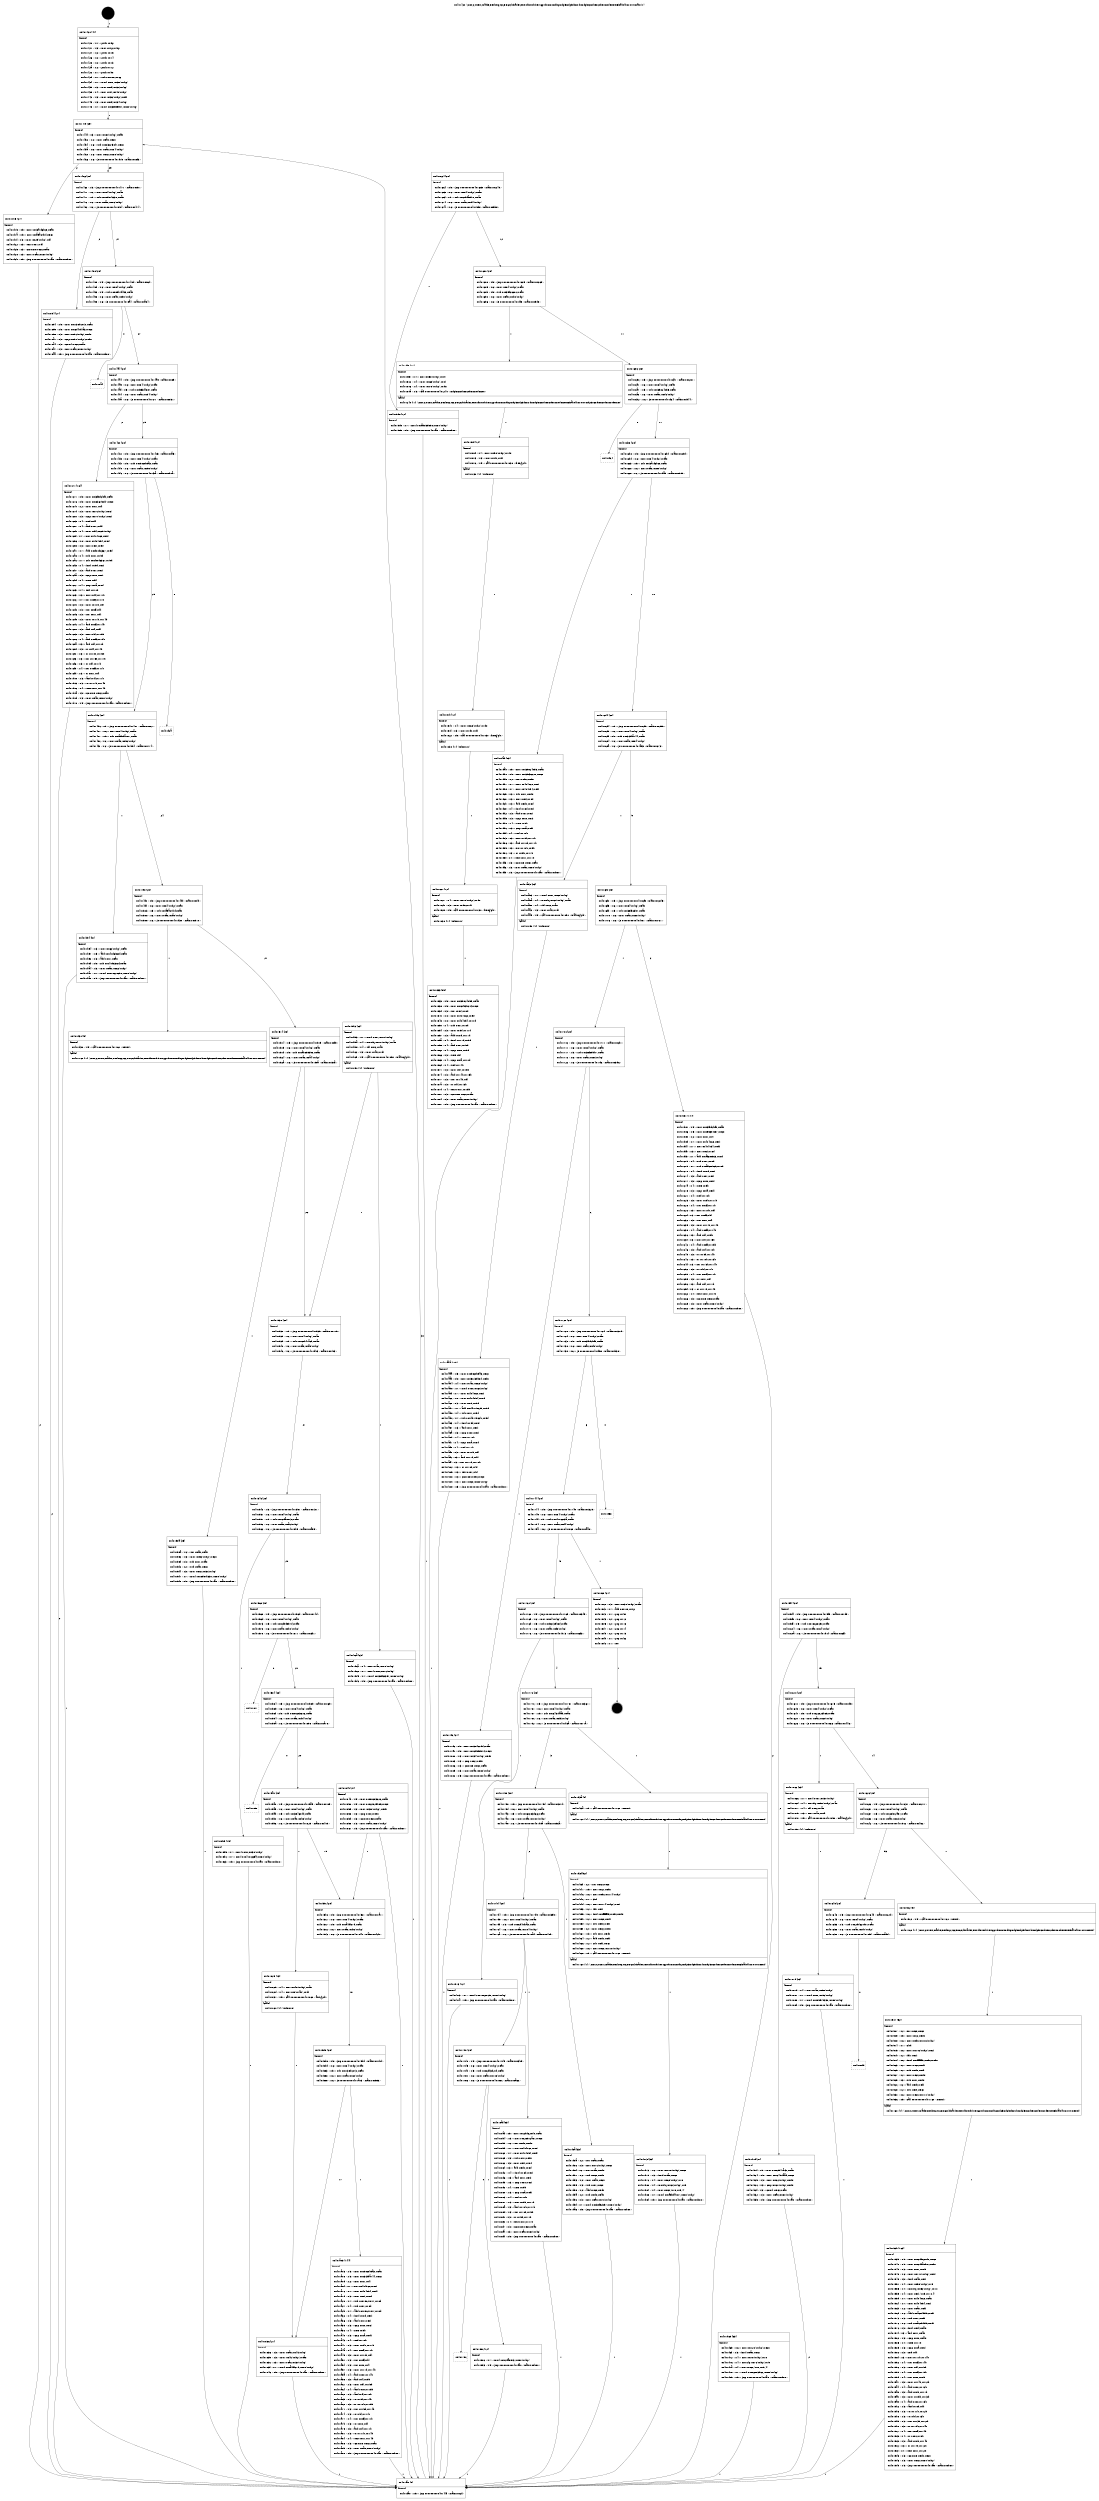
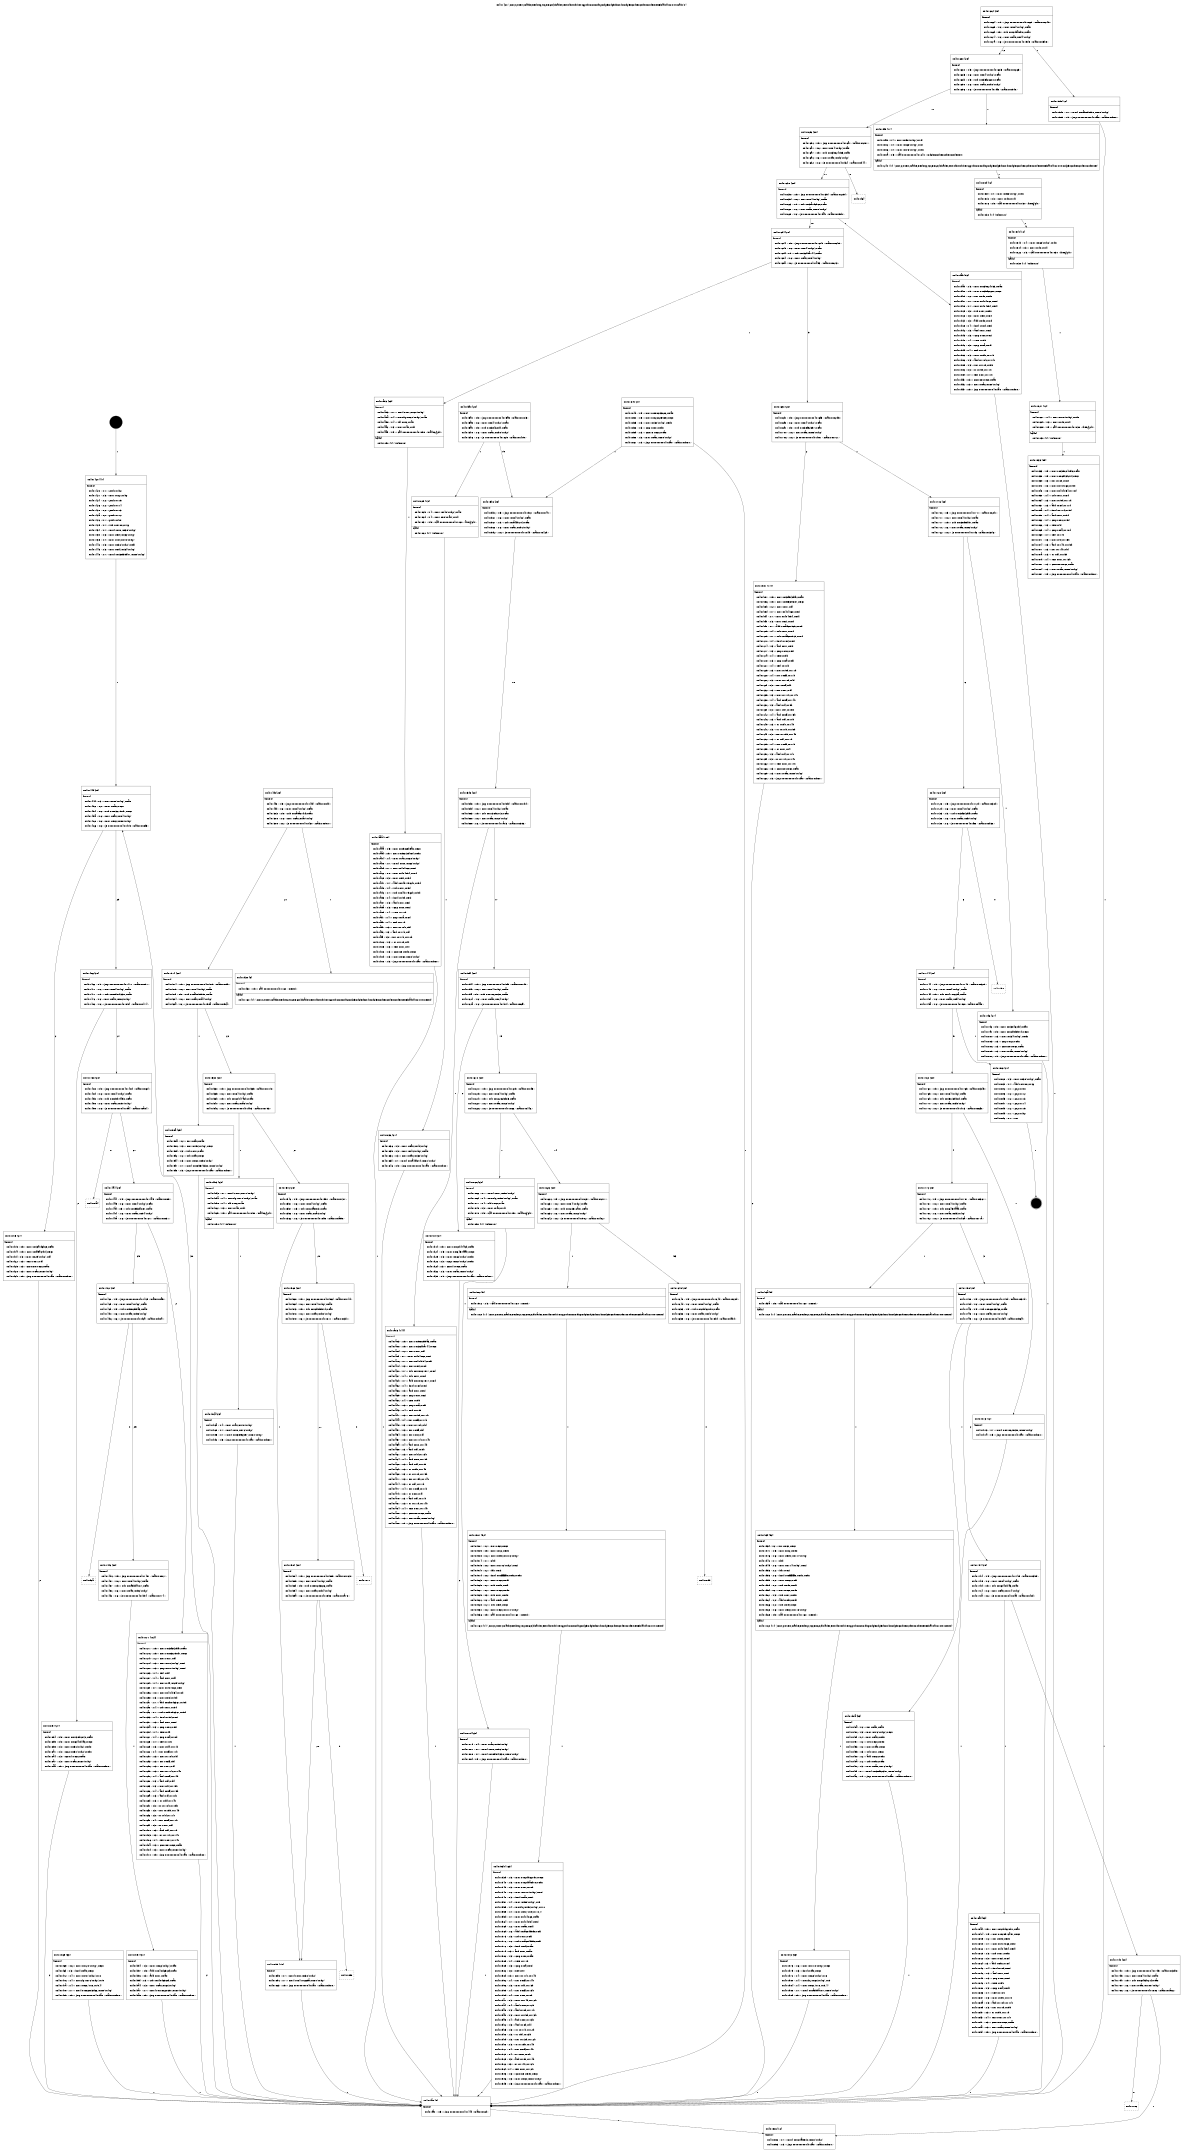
(144, 817) -> none
(341, 1194) -> (239, 1145)
(298, 1758) -> (309, 1779)
(321, 2210) -> (494, 898)
(493, 2428) -> (626, 2121)
